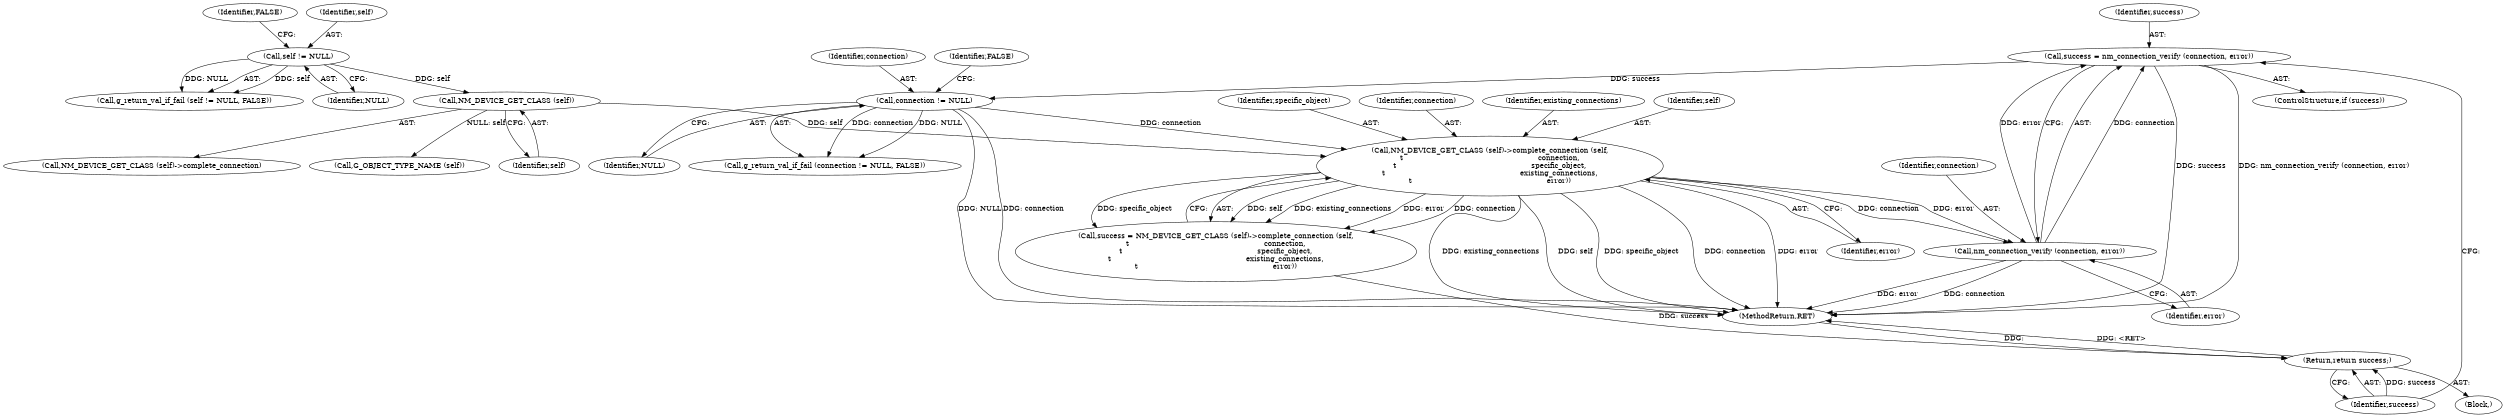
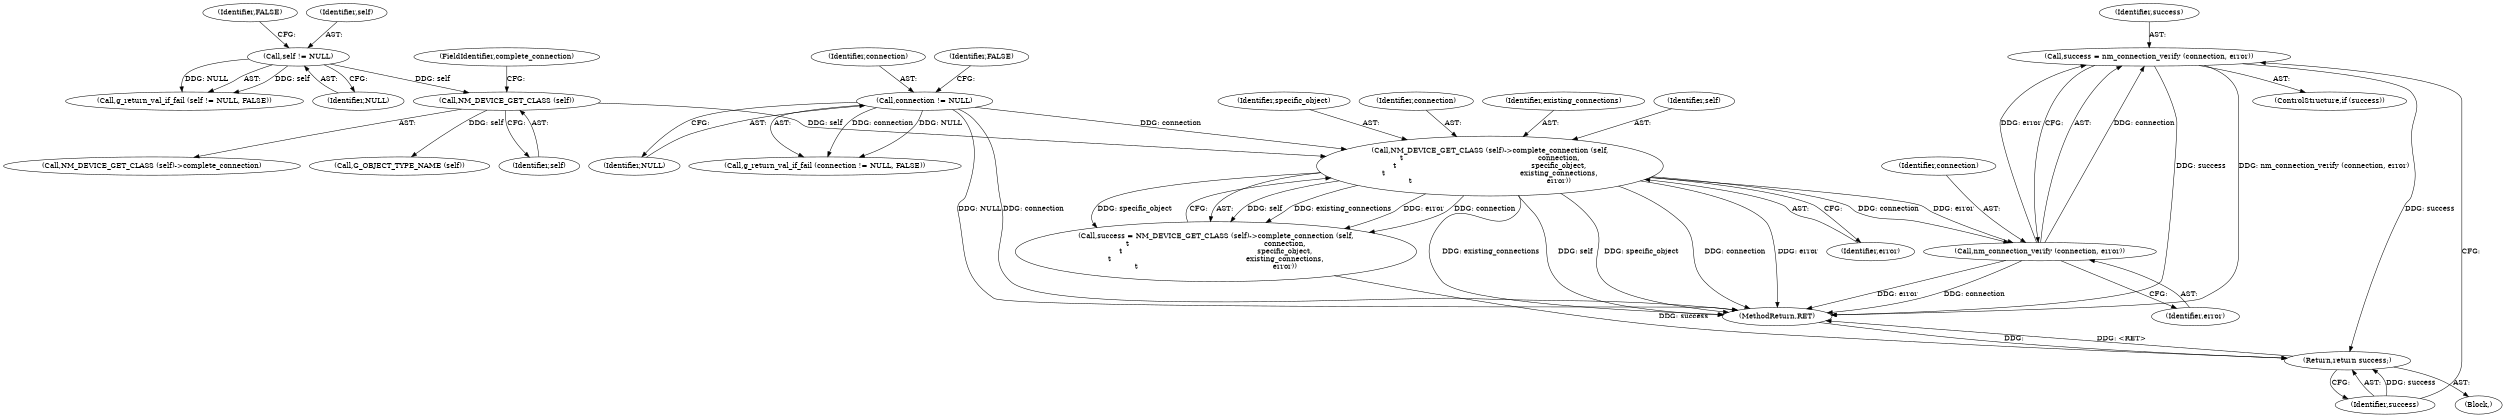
none -> (507, 57)
(1512, 80) -> (2412, 139)
(486, 123) -> (486, 123)
